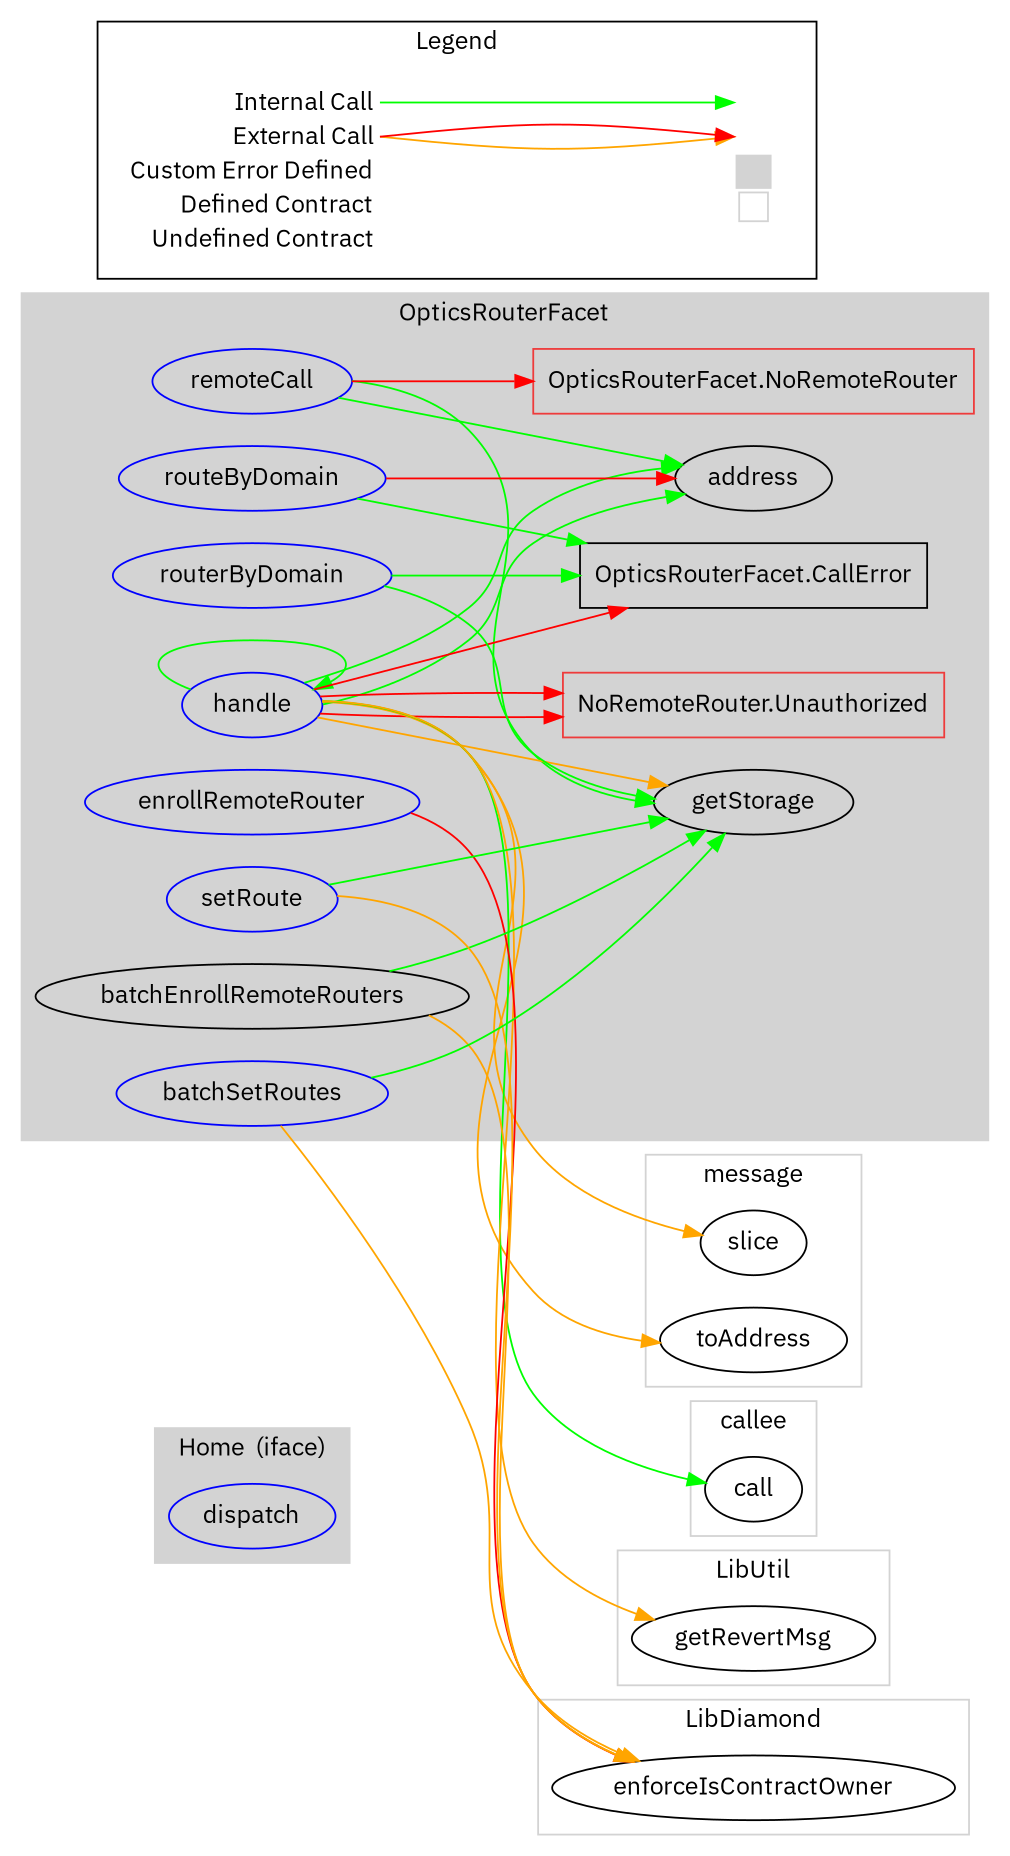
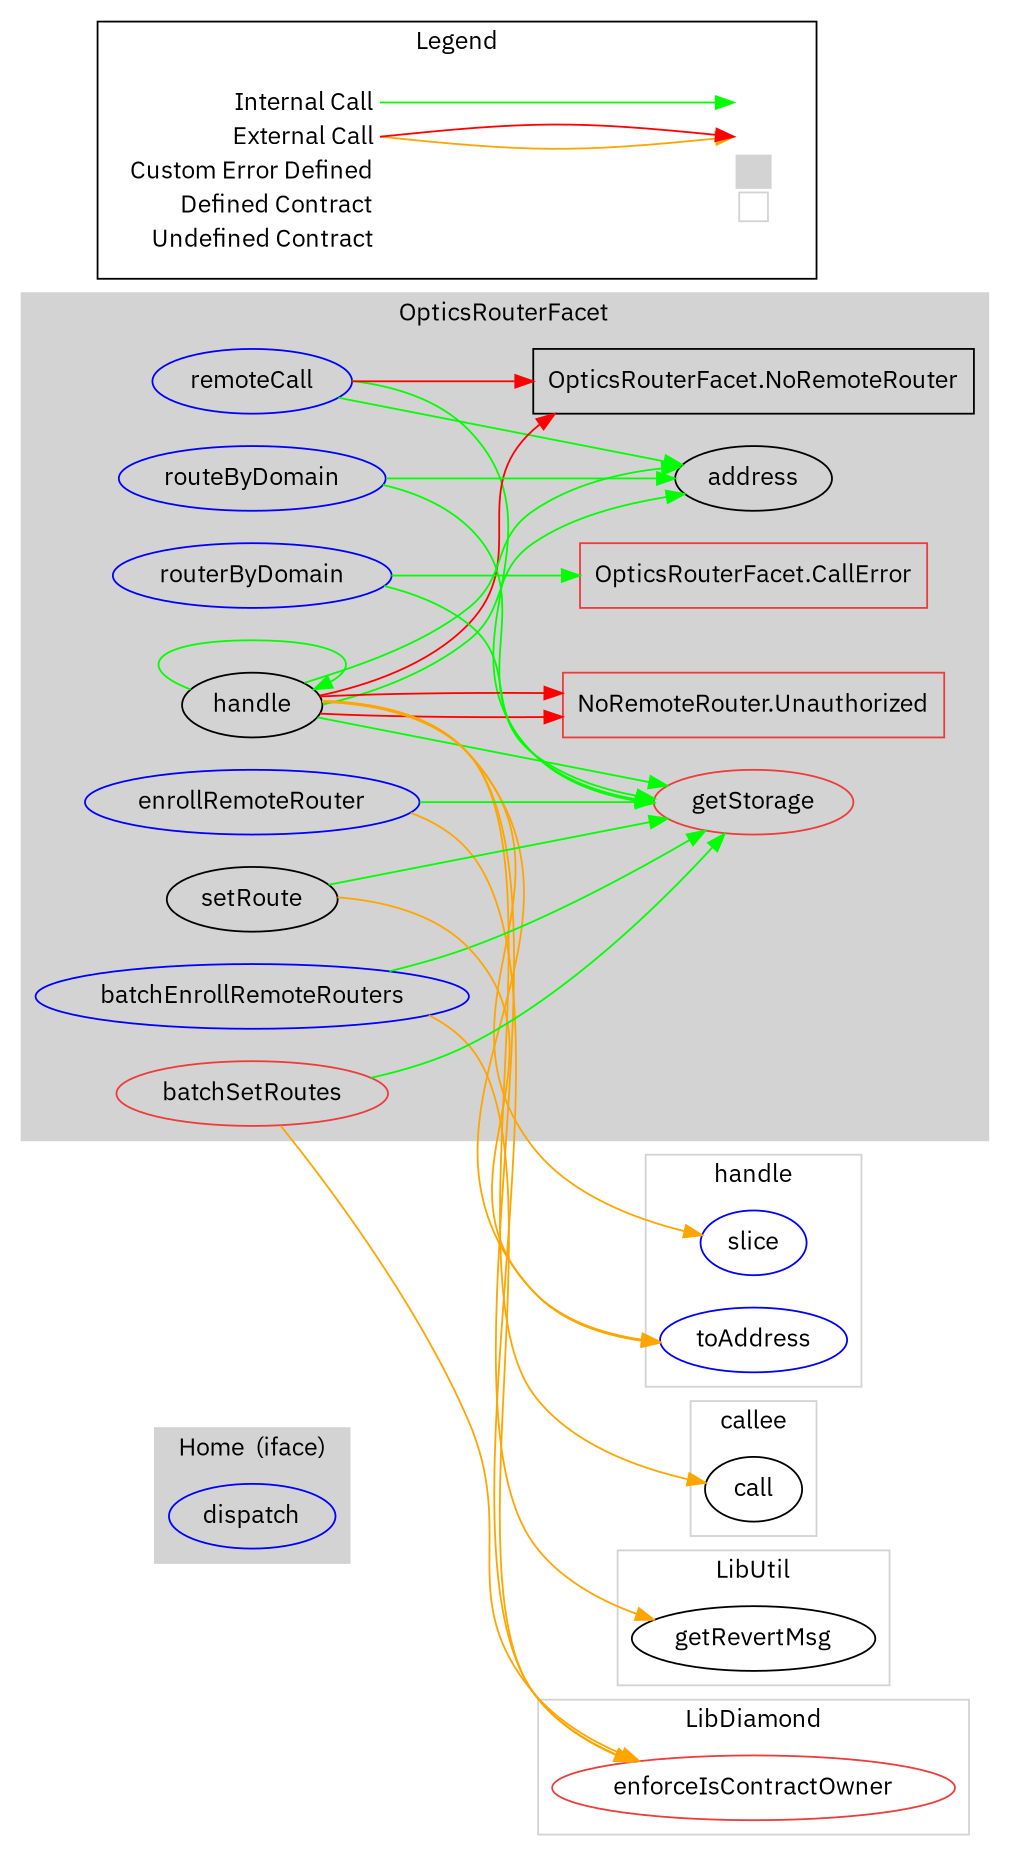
(754, 381) -> (754, 381)
(521, 478) -> (521, 478)
(462, 519) -> (486, 550)
(754, 576) -> (754, 576)
(506, 640) -> (459, 633)
(252, 705) -> (252, 705)
(483, 750) -> (483, 750)
none -> (527, 802)
(754, 802) -> (754, 802)
(252, 899) -> (252, 899)
(252, 996) -> (252, 996)
(504, 1083) -> (504, 1083)
(252, 1094) -> (252, 1094)
(754, 1175) -> (754, 1175)
(754, 1243) -> (754, 1243)
(505, 1288) -> (505, 1288)
(506, 1299) -> (485, 972)
(754, 1340) -> (754, 1340)
(754, 1788) -> (754, 1788)
